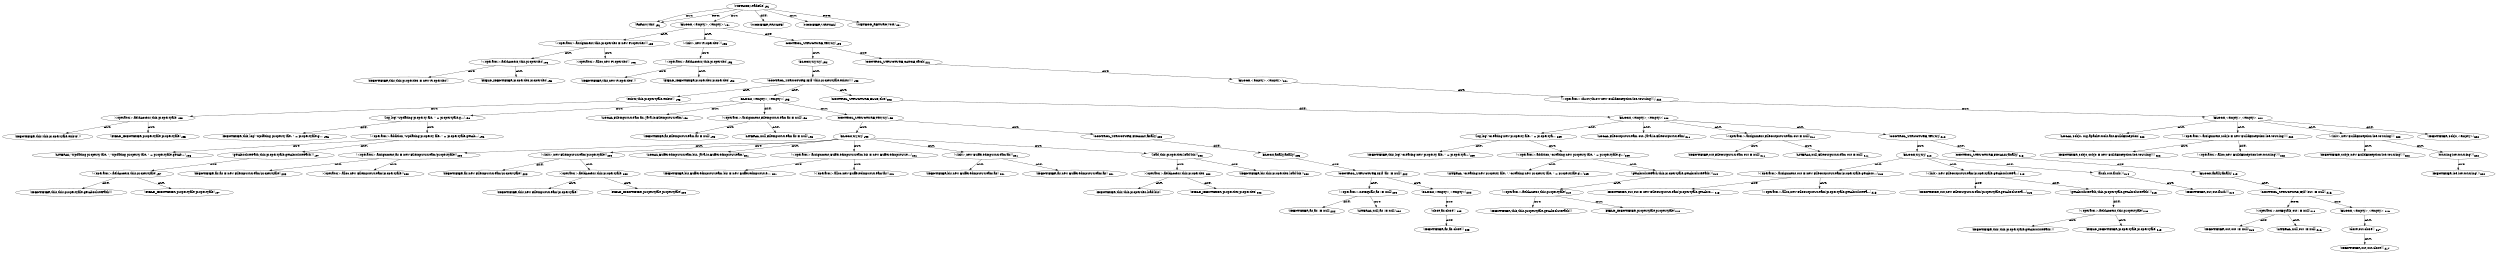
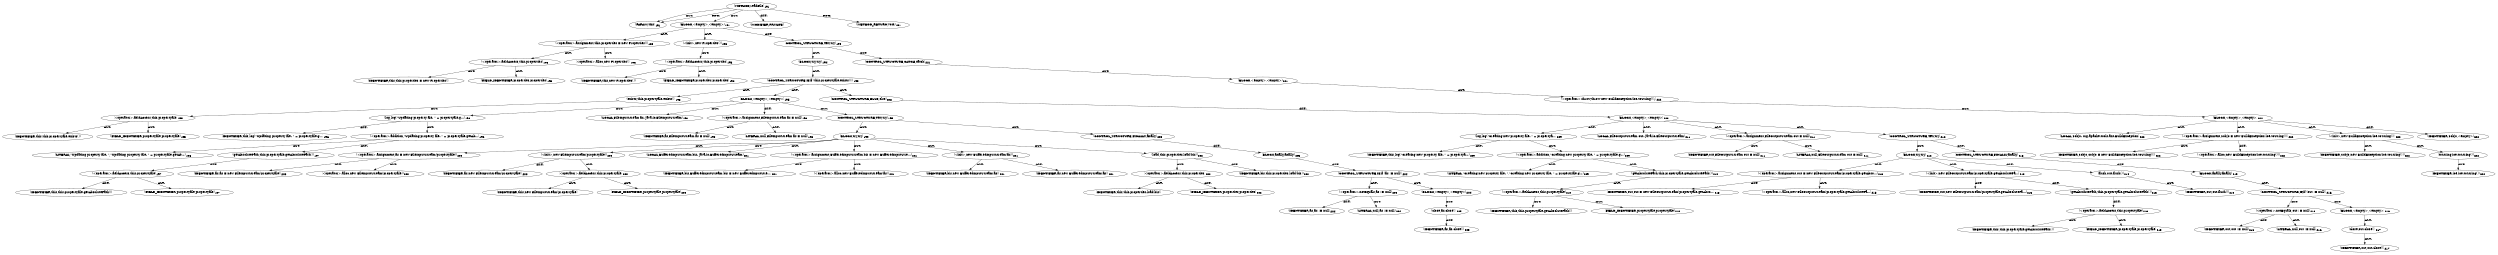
(819, 25) -> none
(2295, 202) -> (2295, 202)
